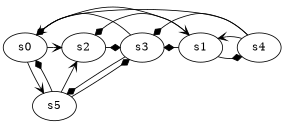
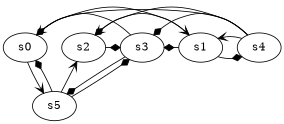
(50, 48) -> (176, 7)
